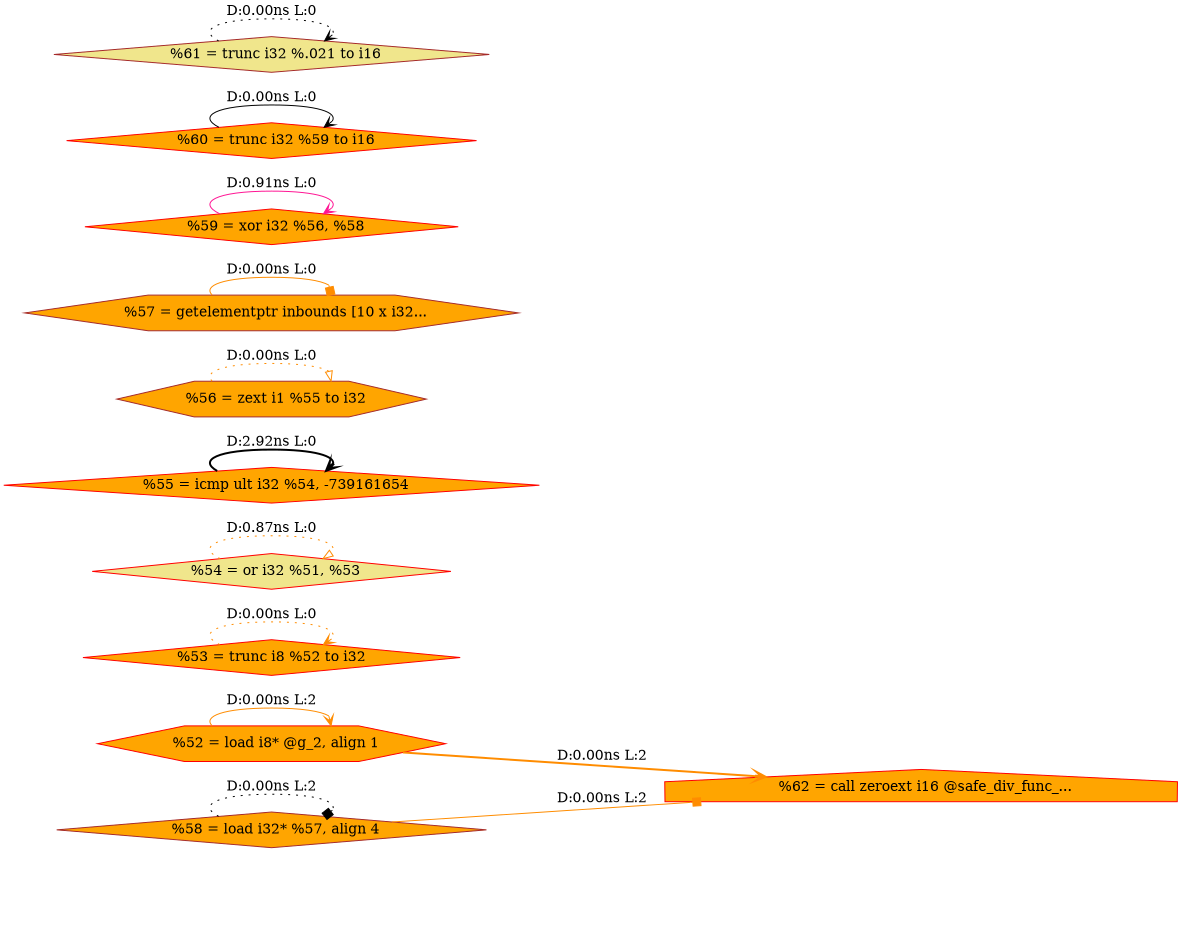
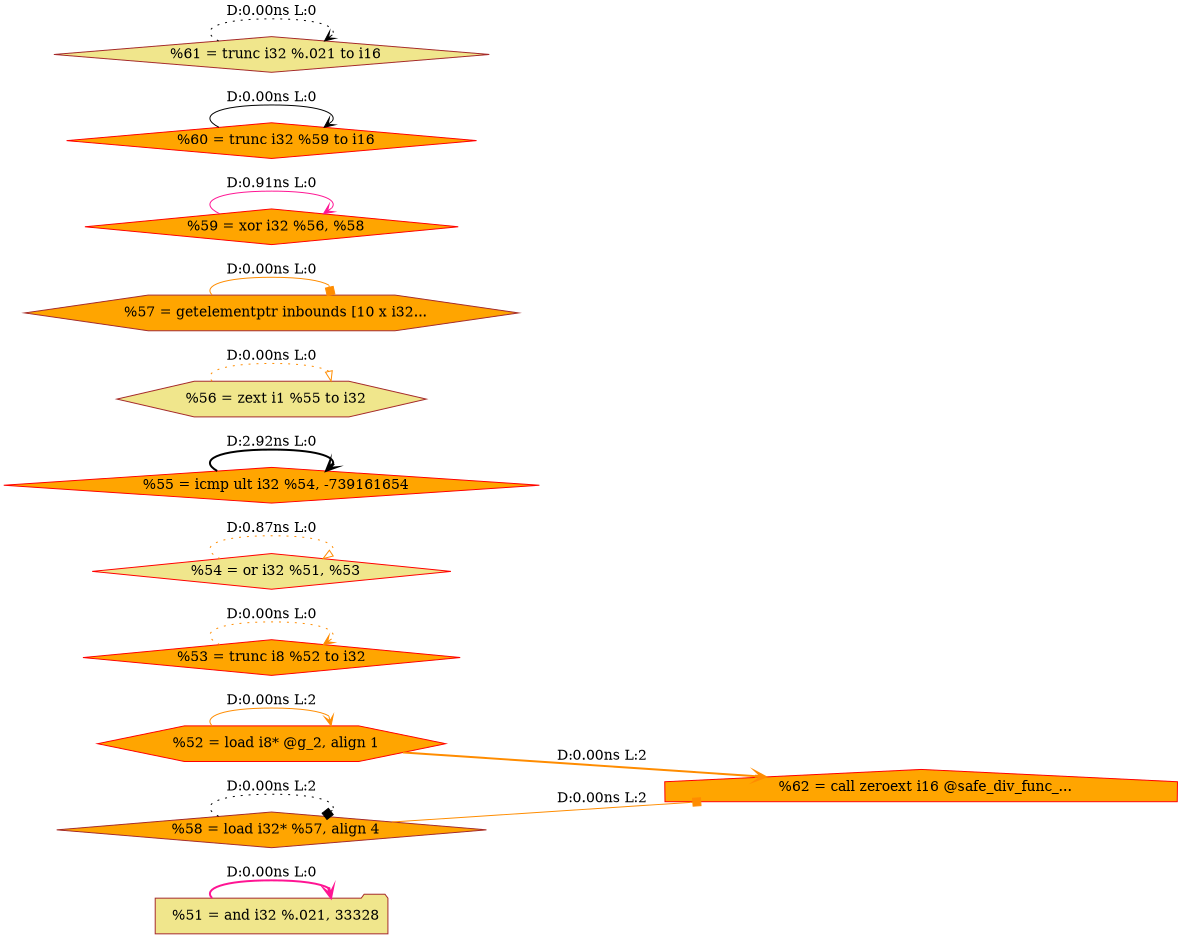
(272, 399) -> (272, 399)
none -> (272, 916)
